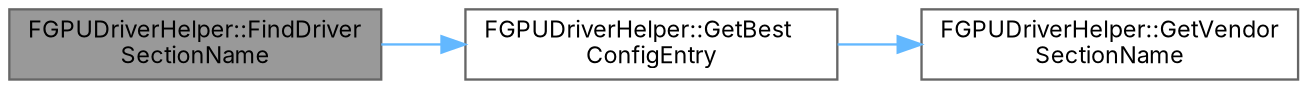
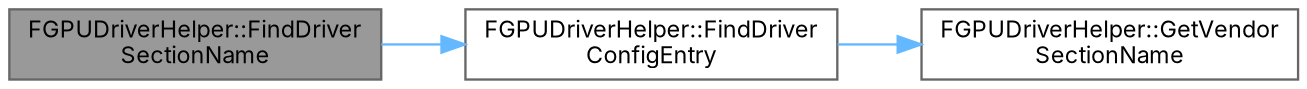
(651, 44) -> (651, 44)
